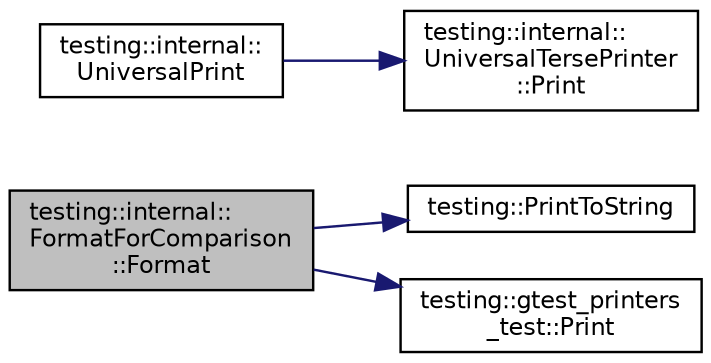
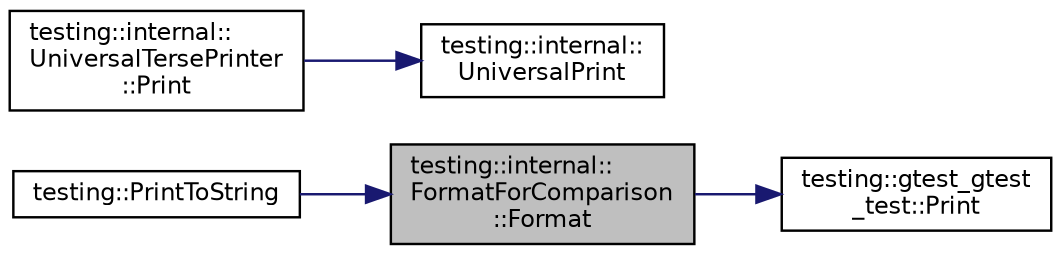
(332, 61) -> (350, 61)
(348, 225) -> (333, 194)
(551, 316) -> (916, 194)
